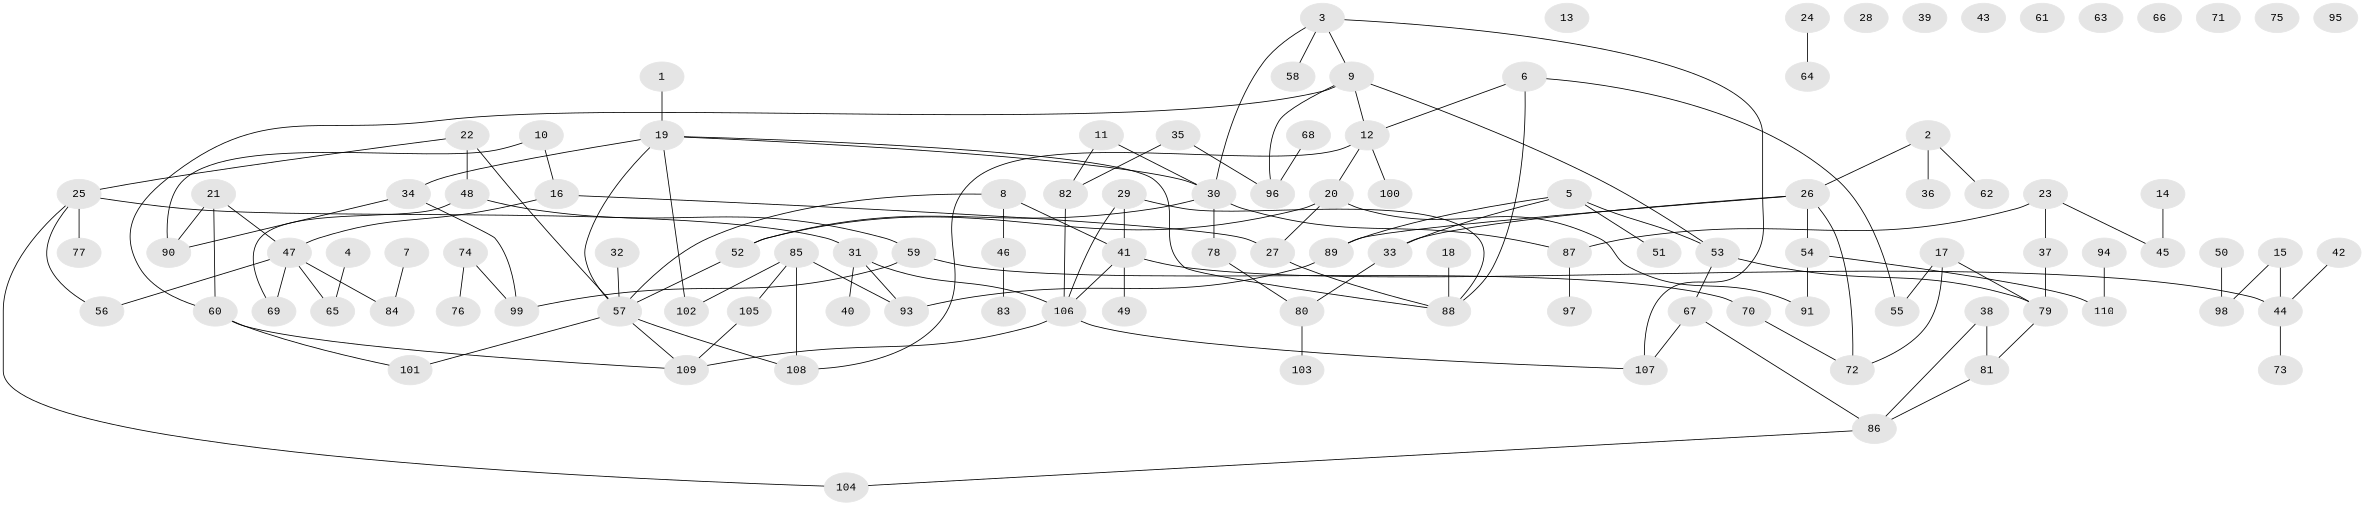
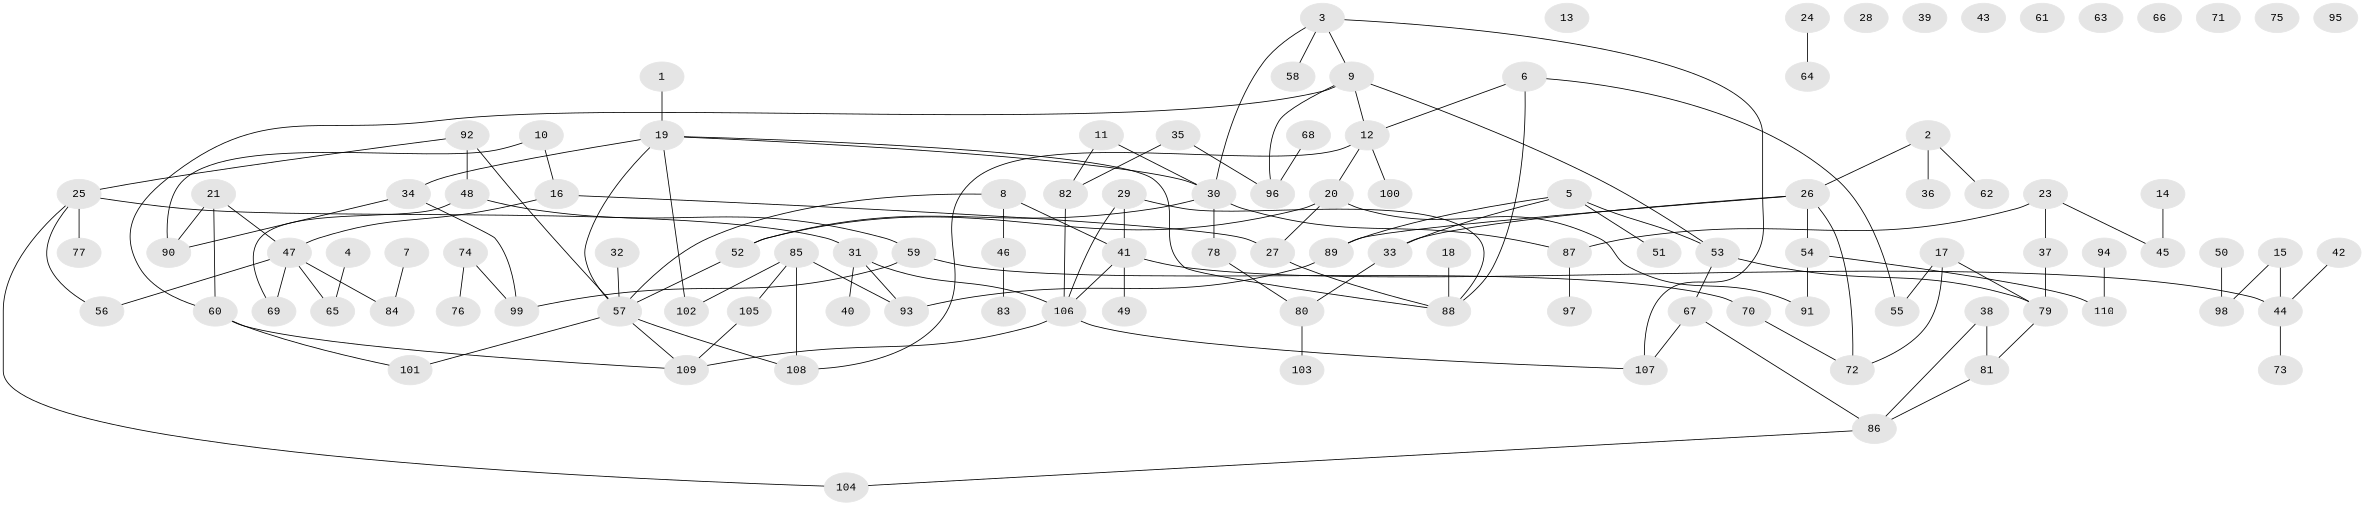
(467, 135) -> (467, 135)
